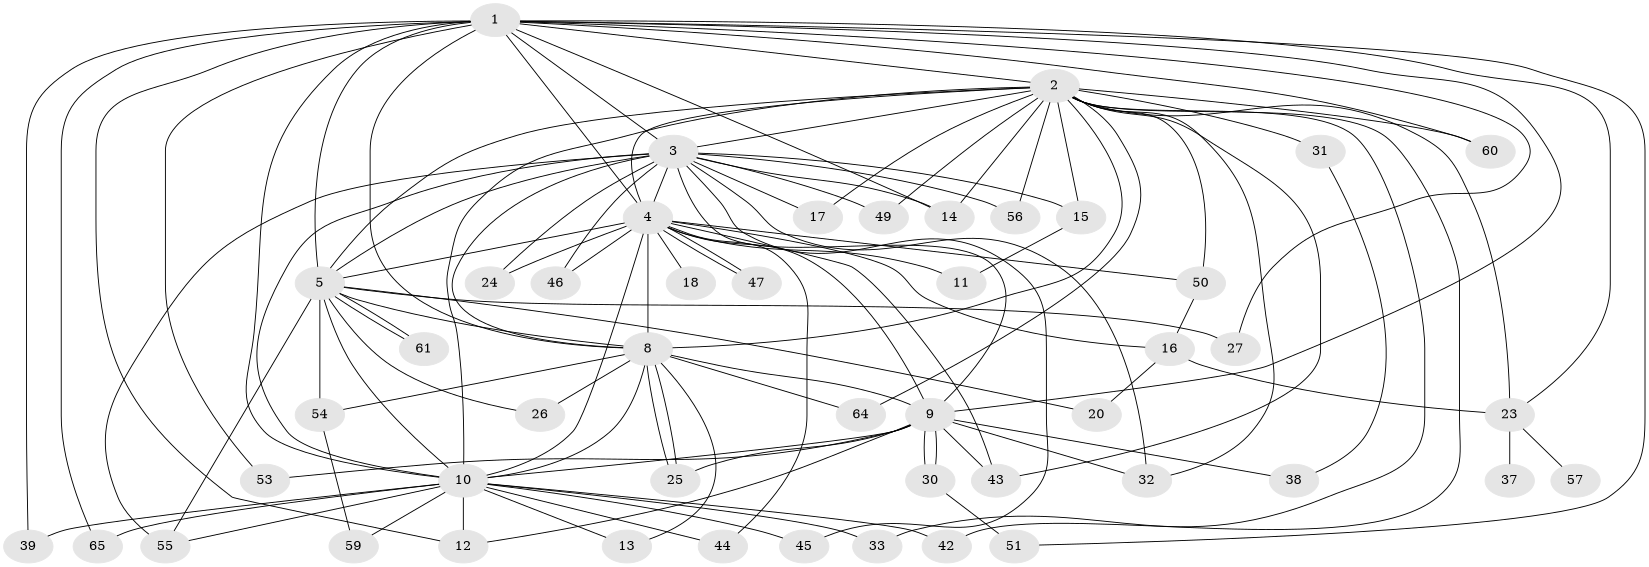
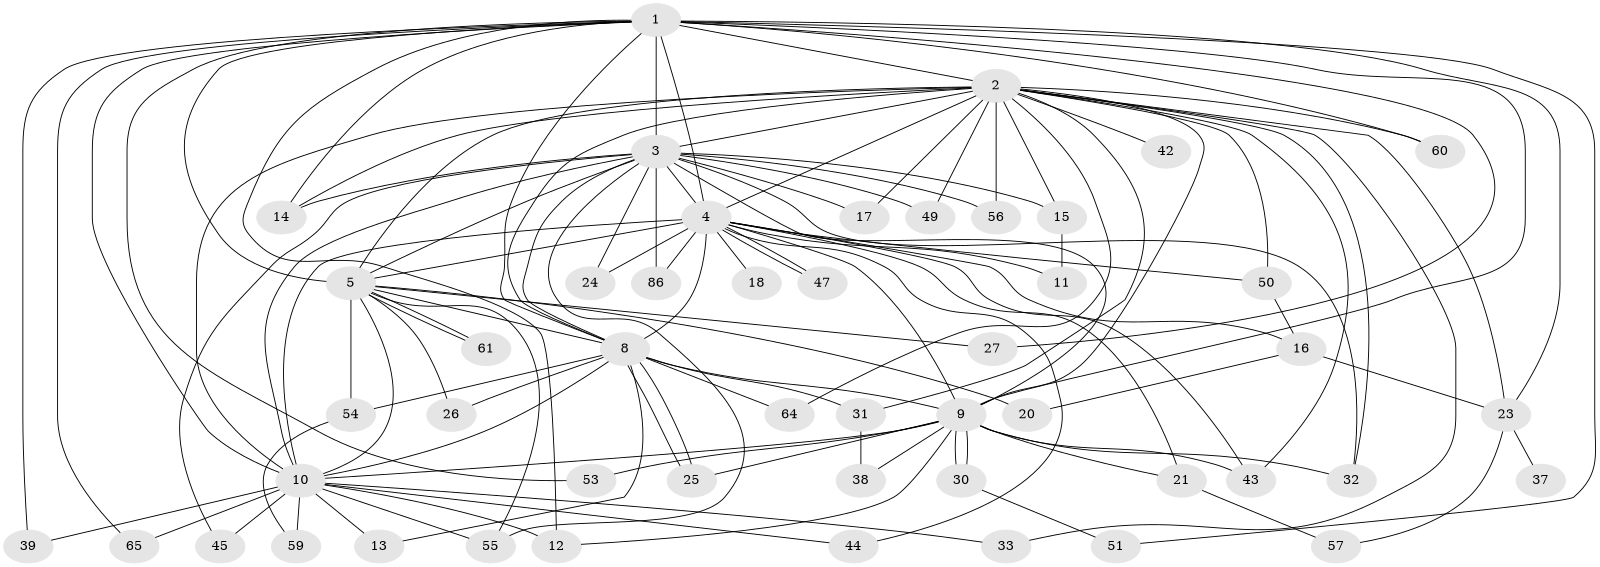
none -> (1175, 222)
(556, 283) -> (656, 283)
none -> (793, 390)
none -> (1182, 481)
(775, 512) -> none
